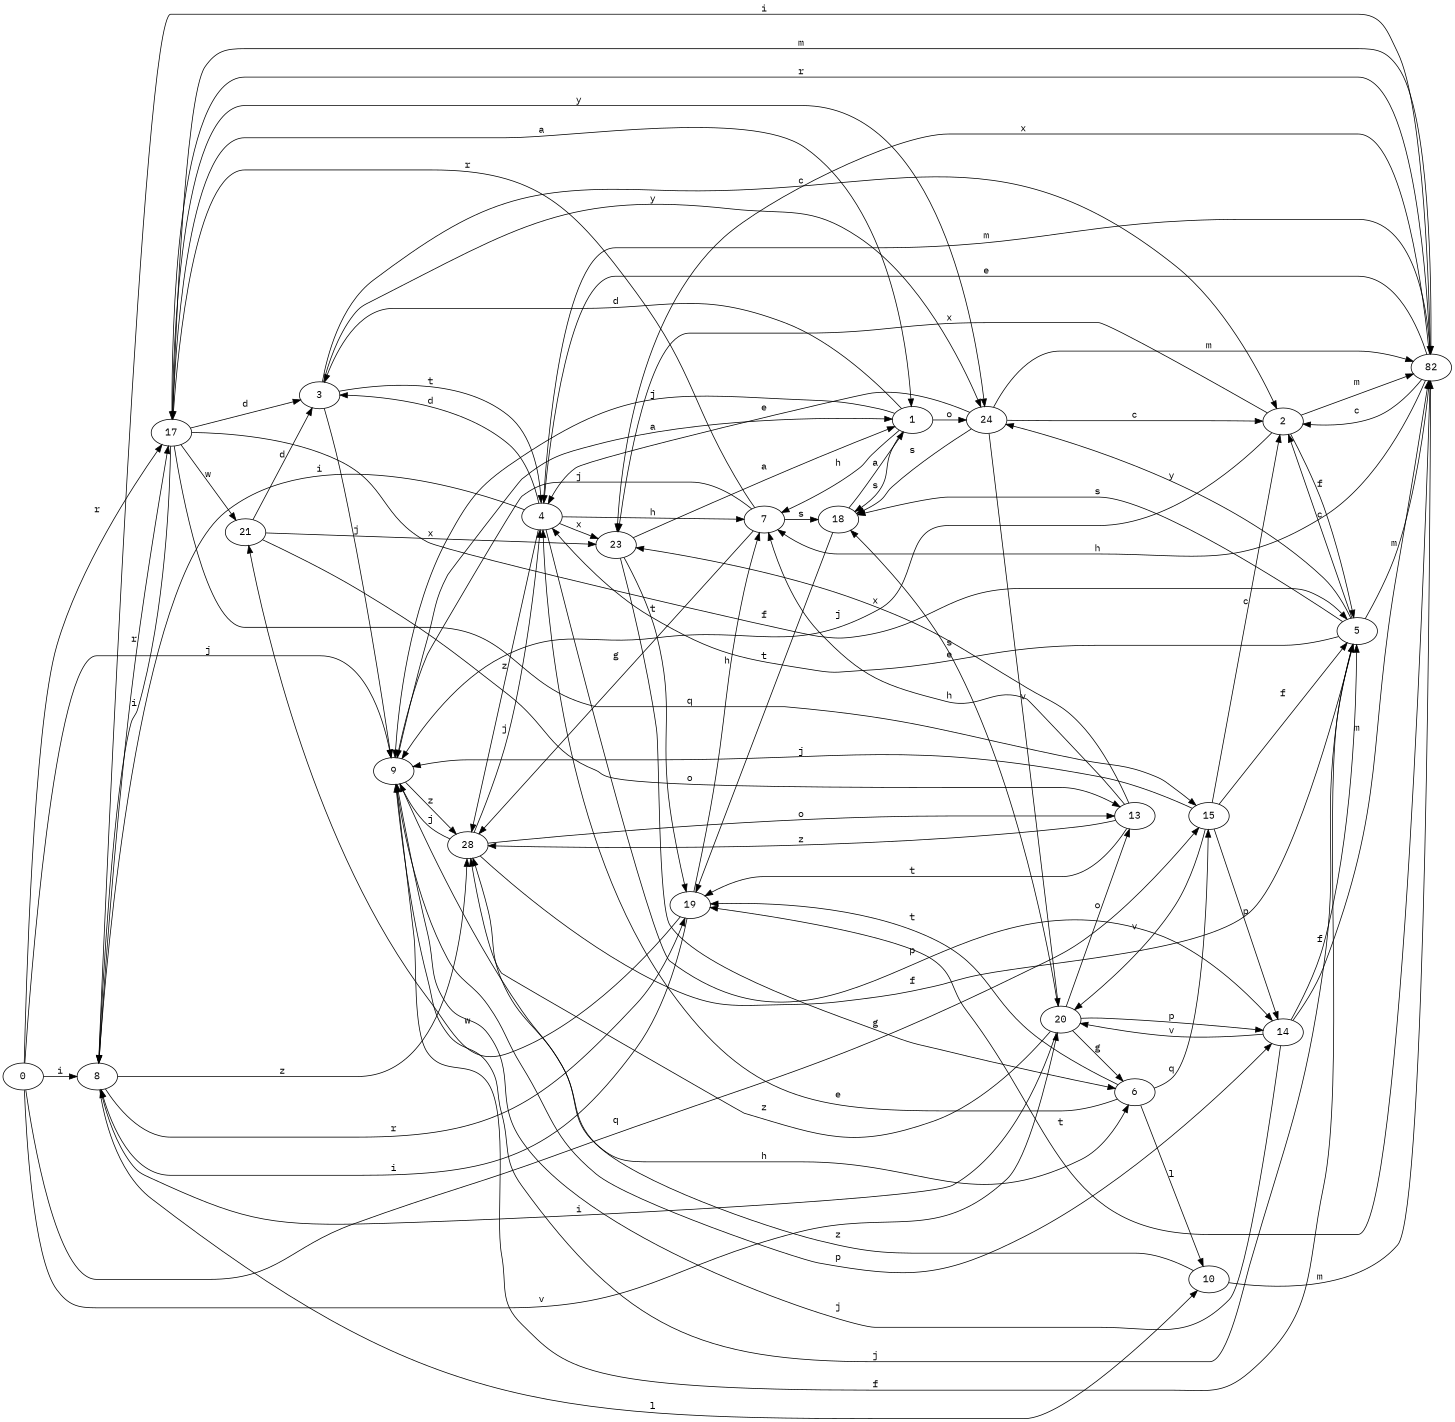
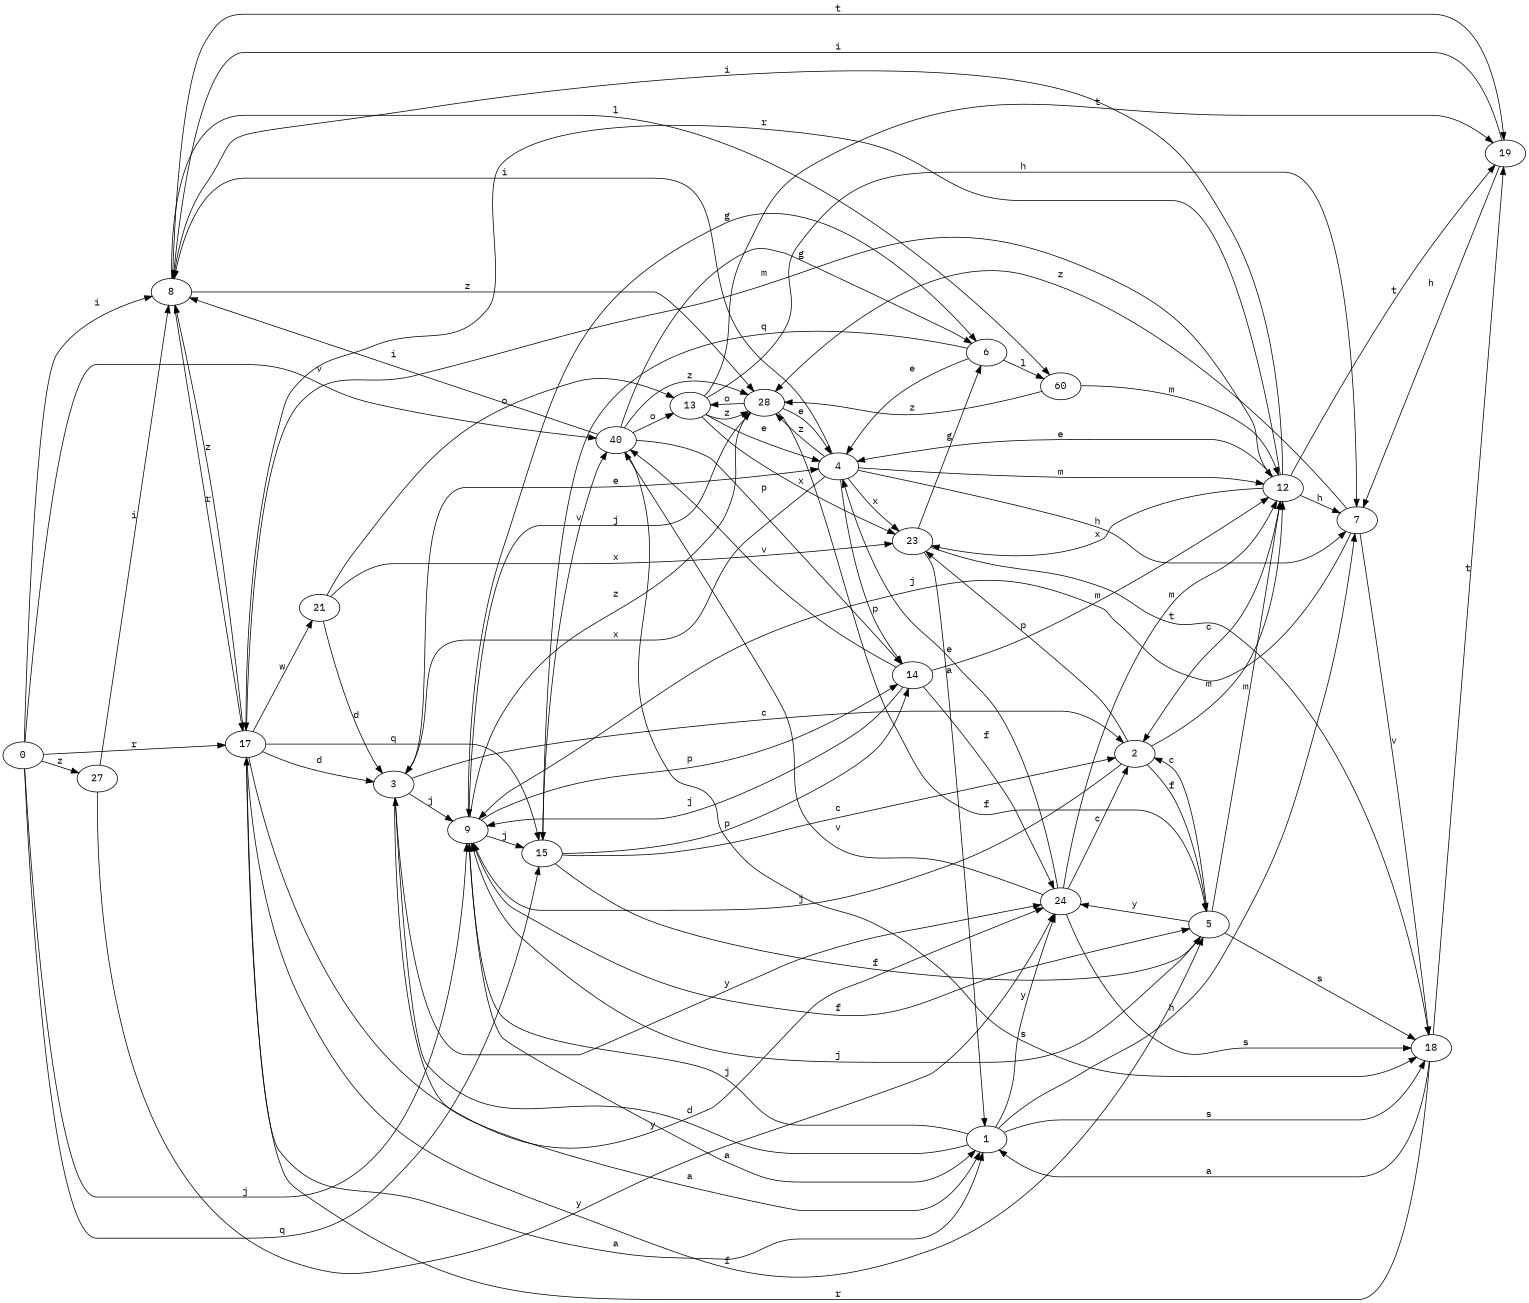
(456, 171) -> (728, 1300)
(950, 318) -> (1024, 625)
(1431, 368) -> (1283, 488)
(431, 381) -> (616, 481)
(431, 401) -> (616, 634)
(950, 414) -> (1024, 995)
(801, 514) -> (1394, 741)
(616, 655) -> (1061, 274)
(928, 664) -> (758, 440)
(134, 703) -> (208, 447)
(666, 718) -> (1280, 677)
(505, 729) -> (801, 411)
(809, 756) -> (501, 841)
none -> (97, 779)
(1344, 840) -> (995, 779)
(385, 934) -> none
(941, 943) -> none
(1061, 1020) -> (616, 440)
(394, 1129) -> (838, 9)
none -> (563, 1153)
(764, 1156) -> (727, 216)
(1209, 1279) -> (1061, 386)
